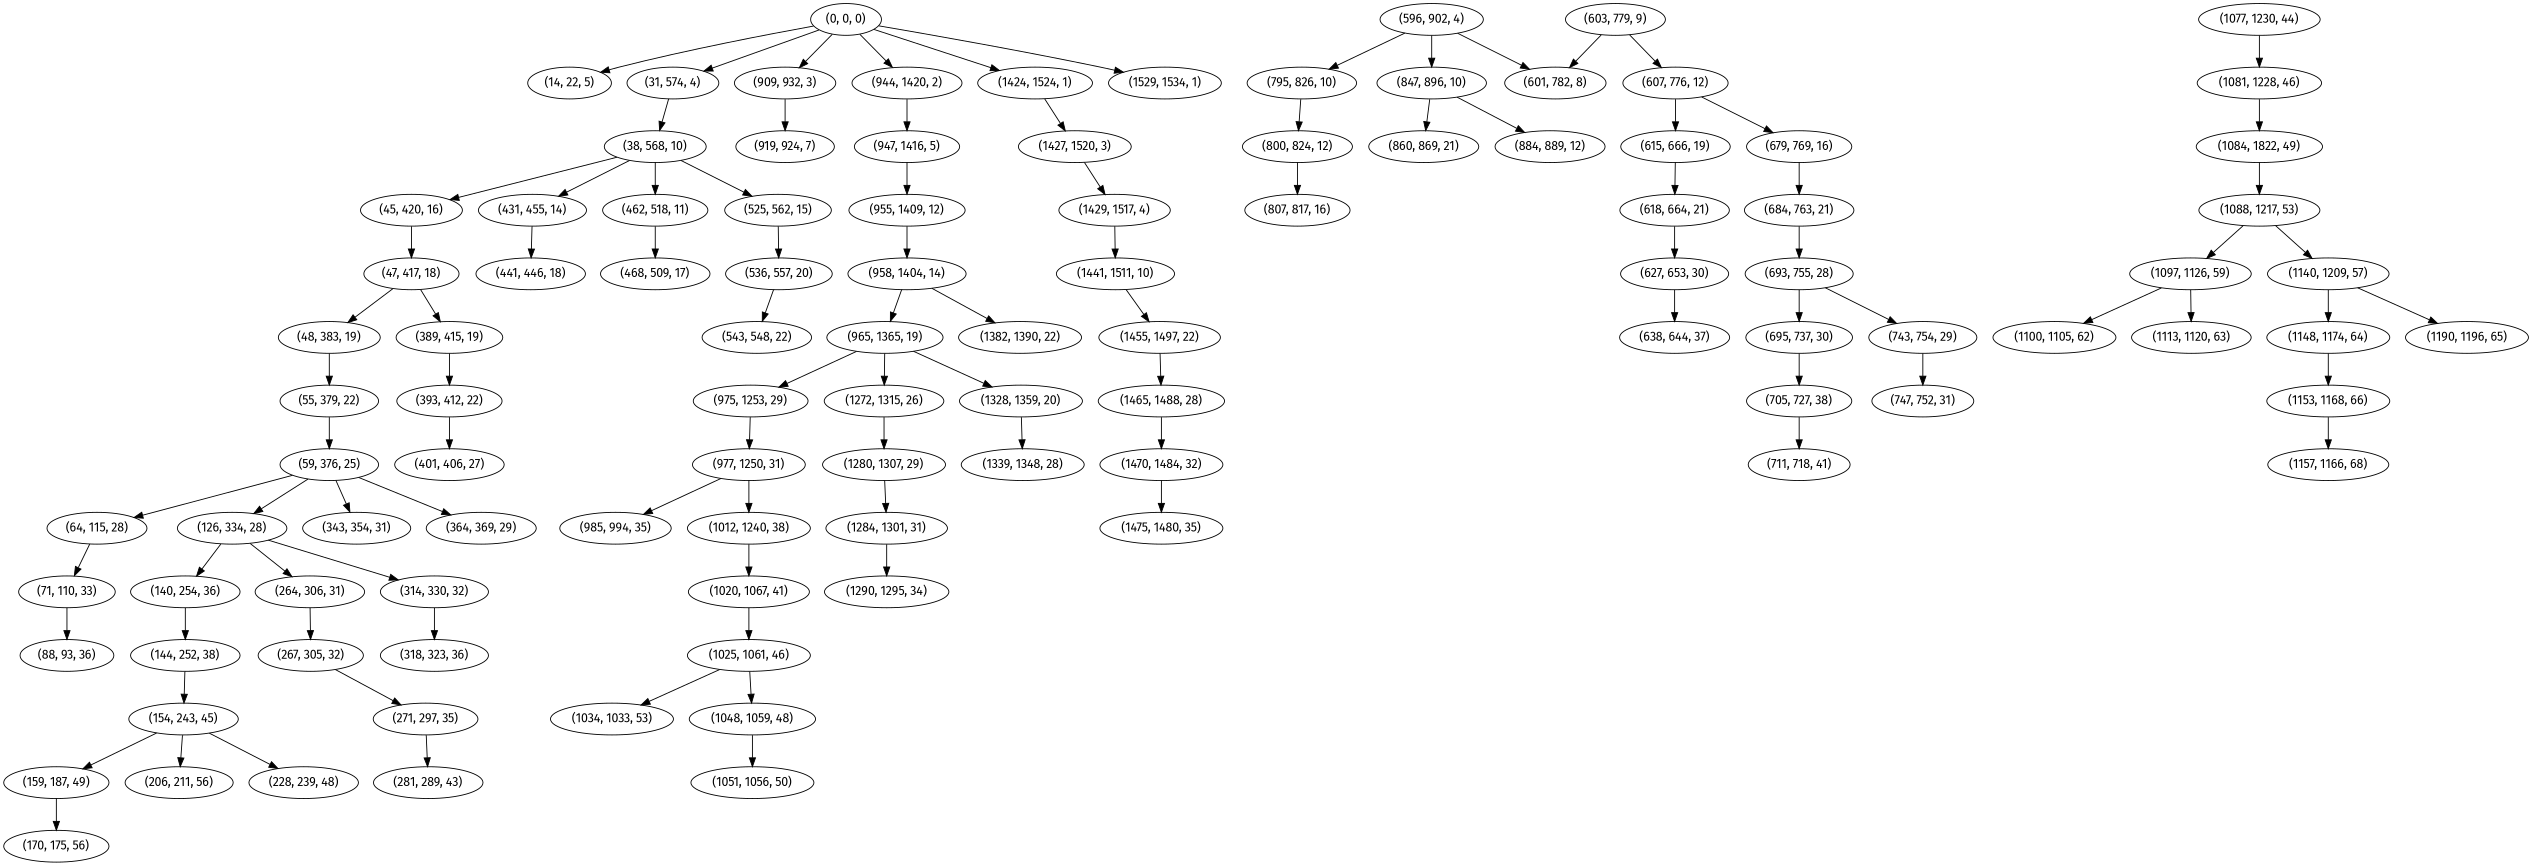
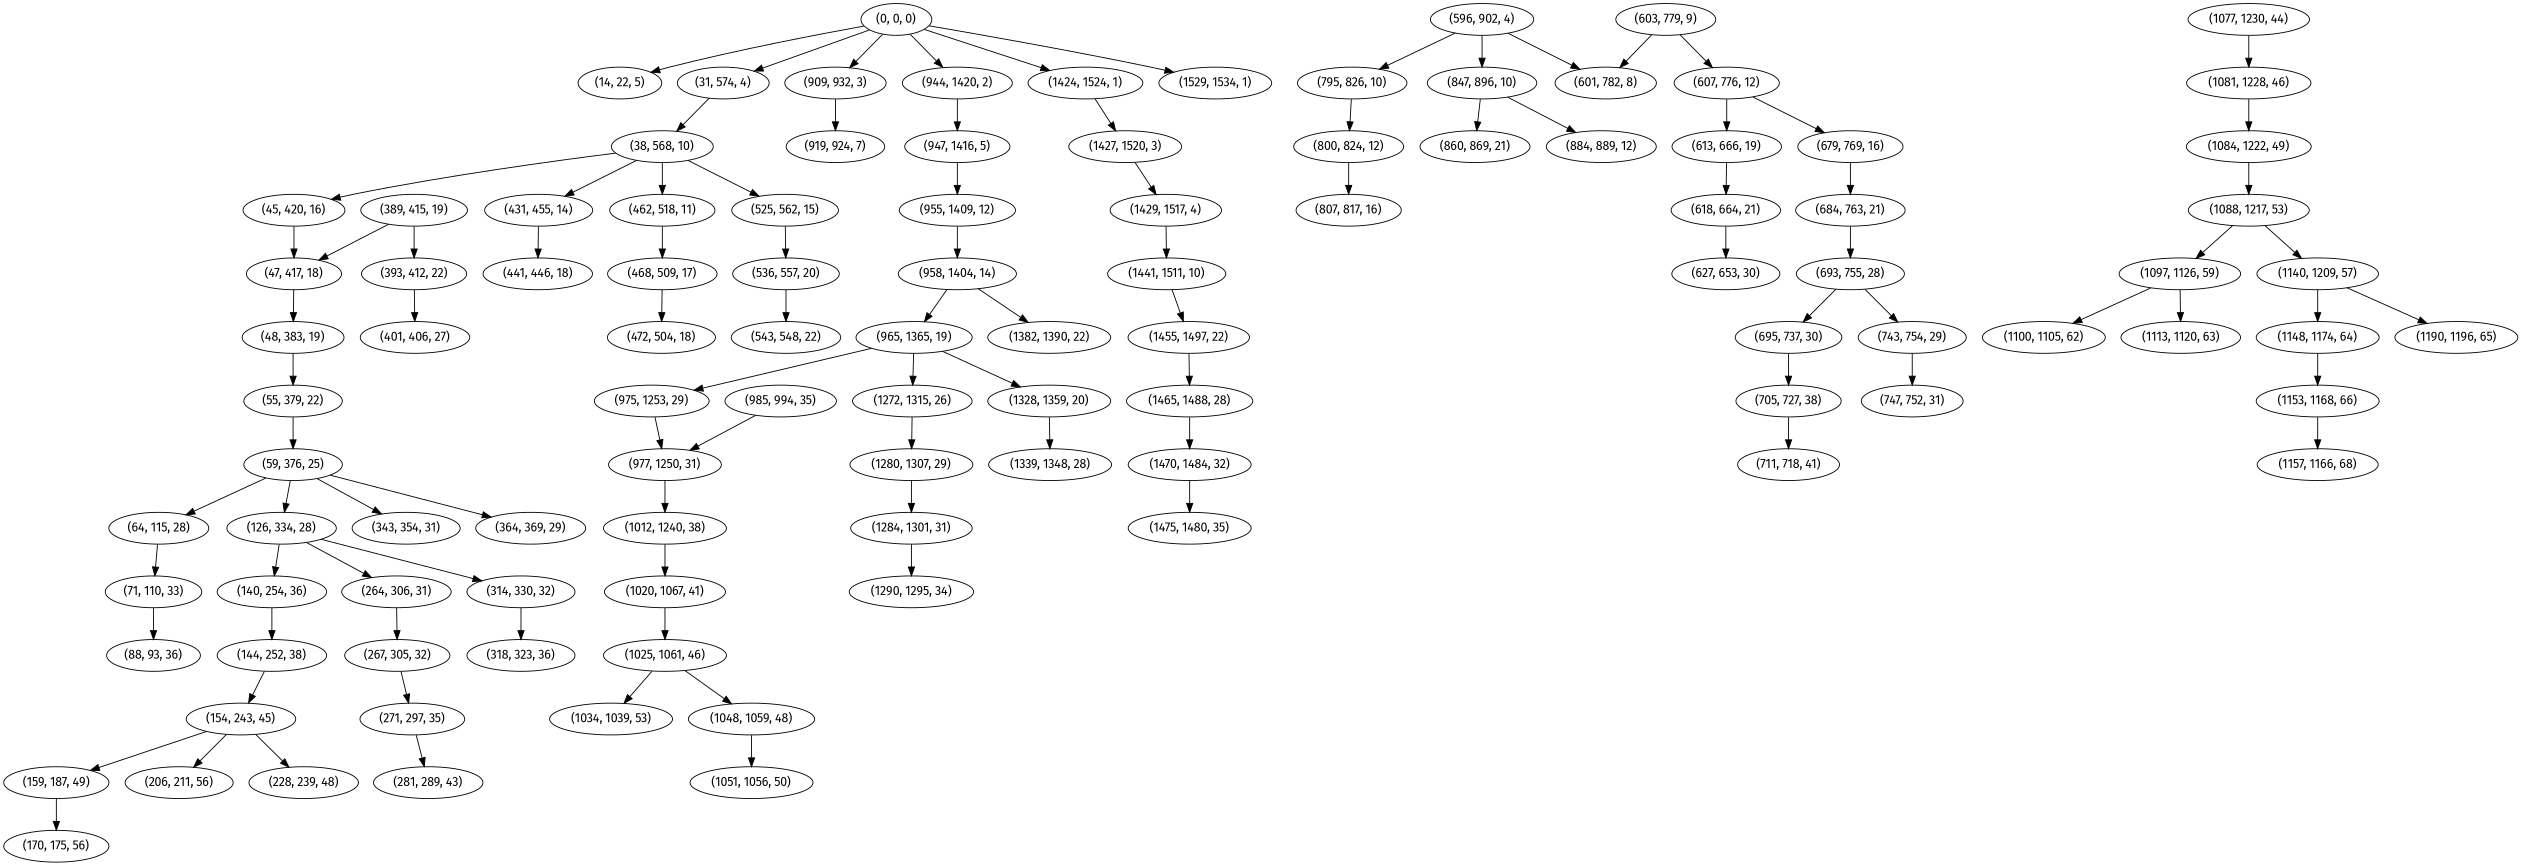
(1676, 147) -> (1727, 147)
(2259, 147) -> (2249, 147)
(428, 302) -> (358, 240)
none -> (661, 337)
(1675, 337) -> none
(686, 495) -> (727, 431)
(612, 719) -> (611, 719)
